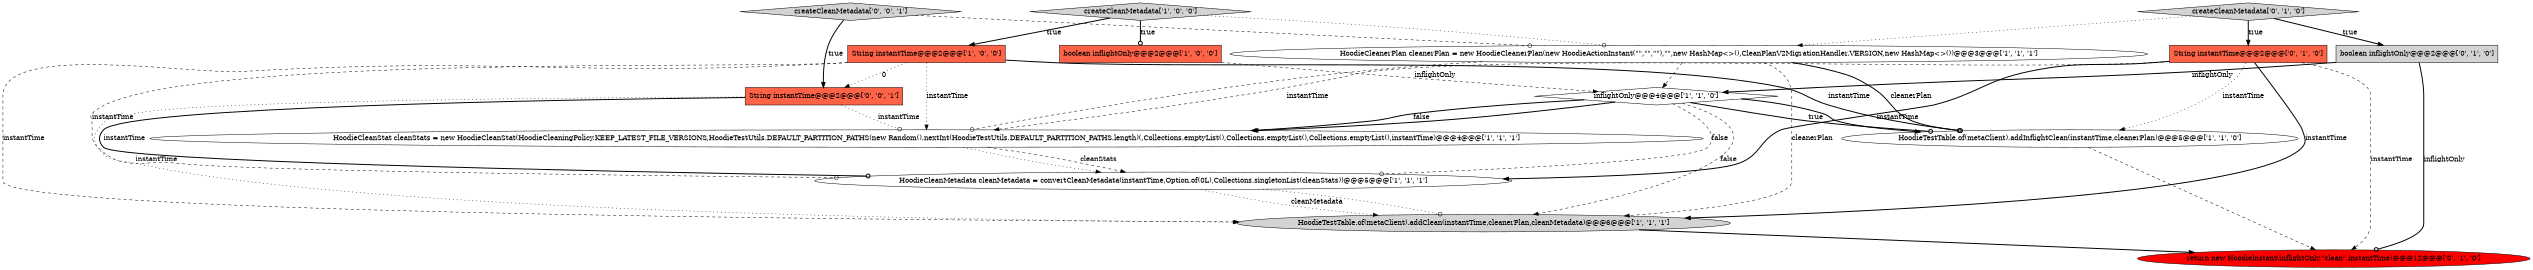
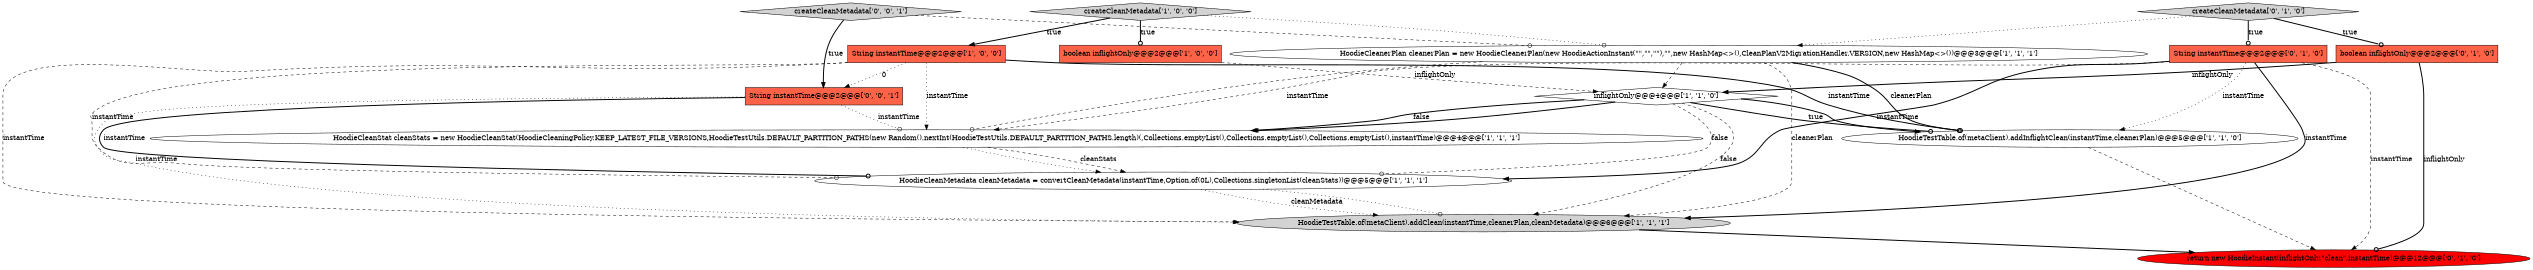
(2248, 30) -> (2248, 30)
(2326, 31) -> (2326, 31)
(2417, 54) -> (2417, 54)
